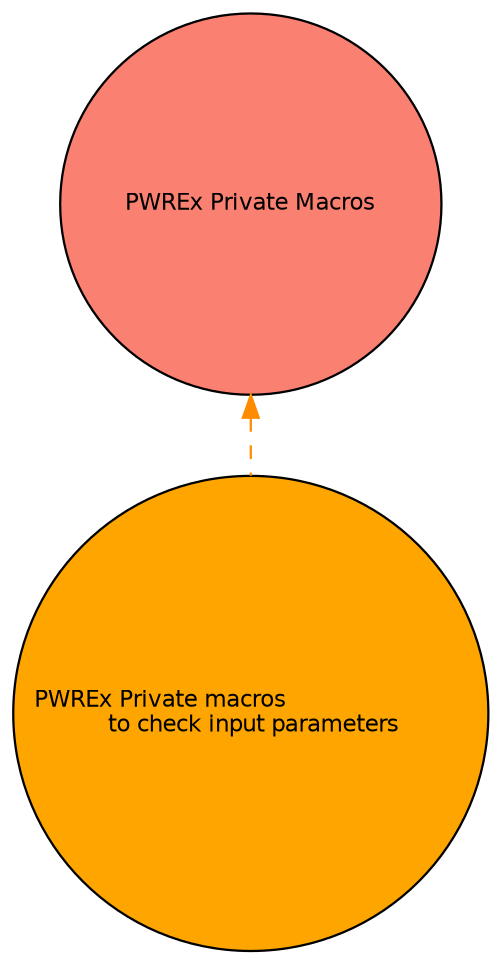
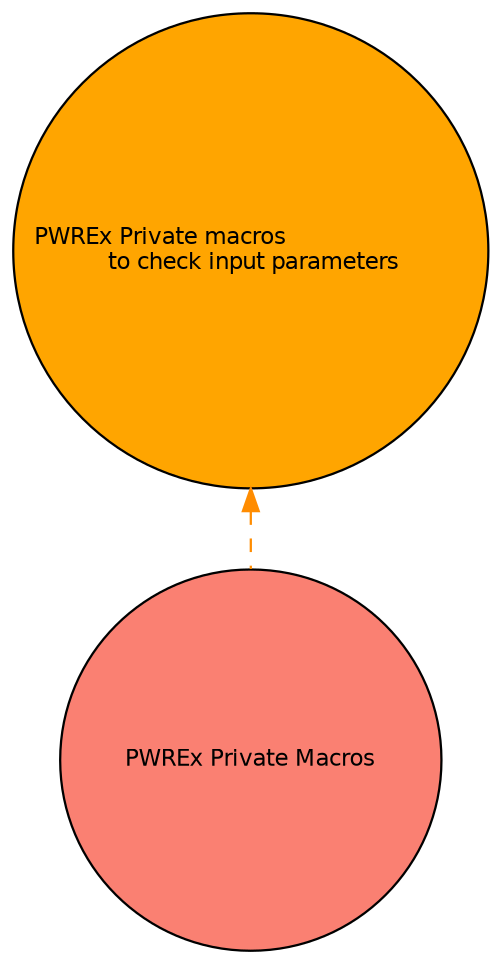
(251, 447) -> (251, 540)
